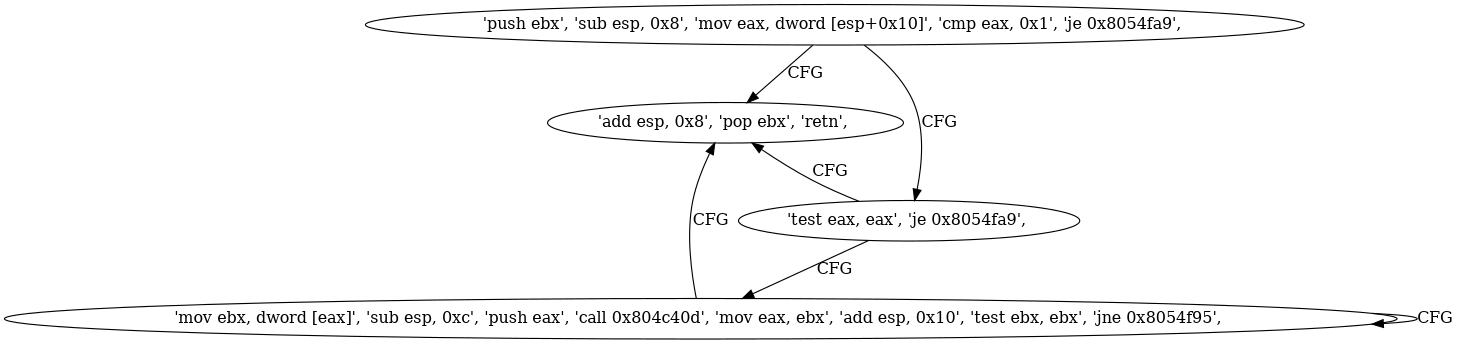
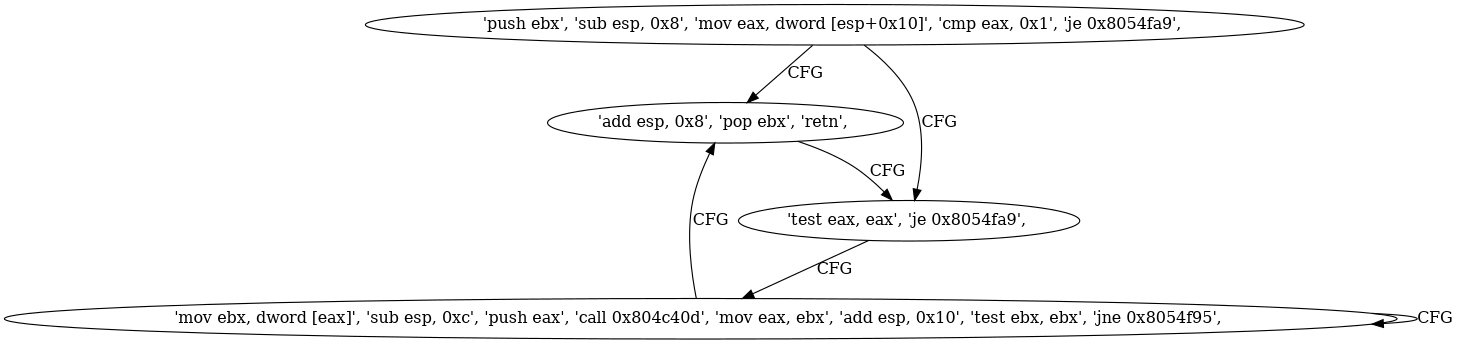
(809, 178) -> (844, 161)
